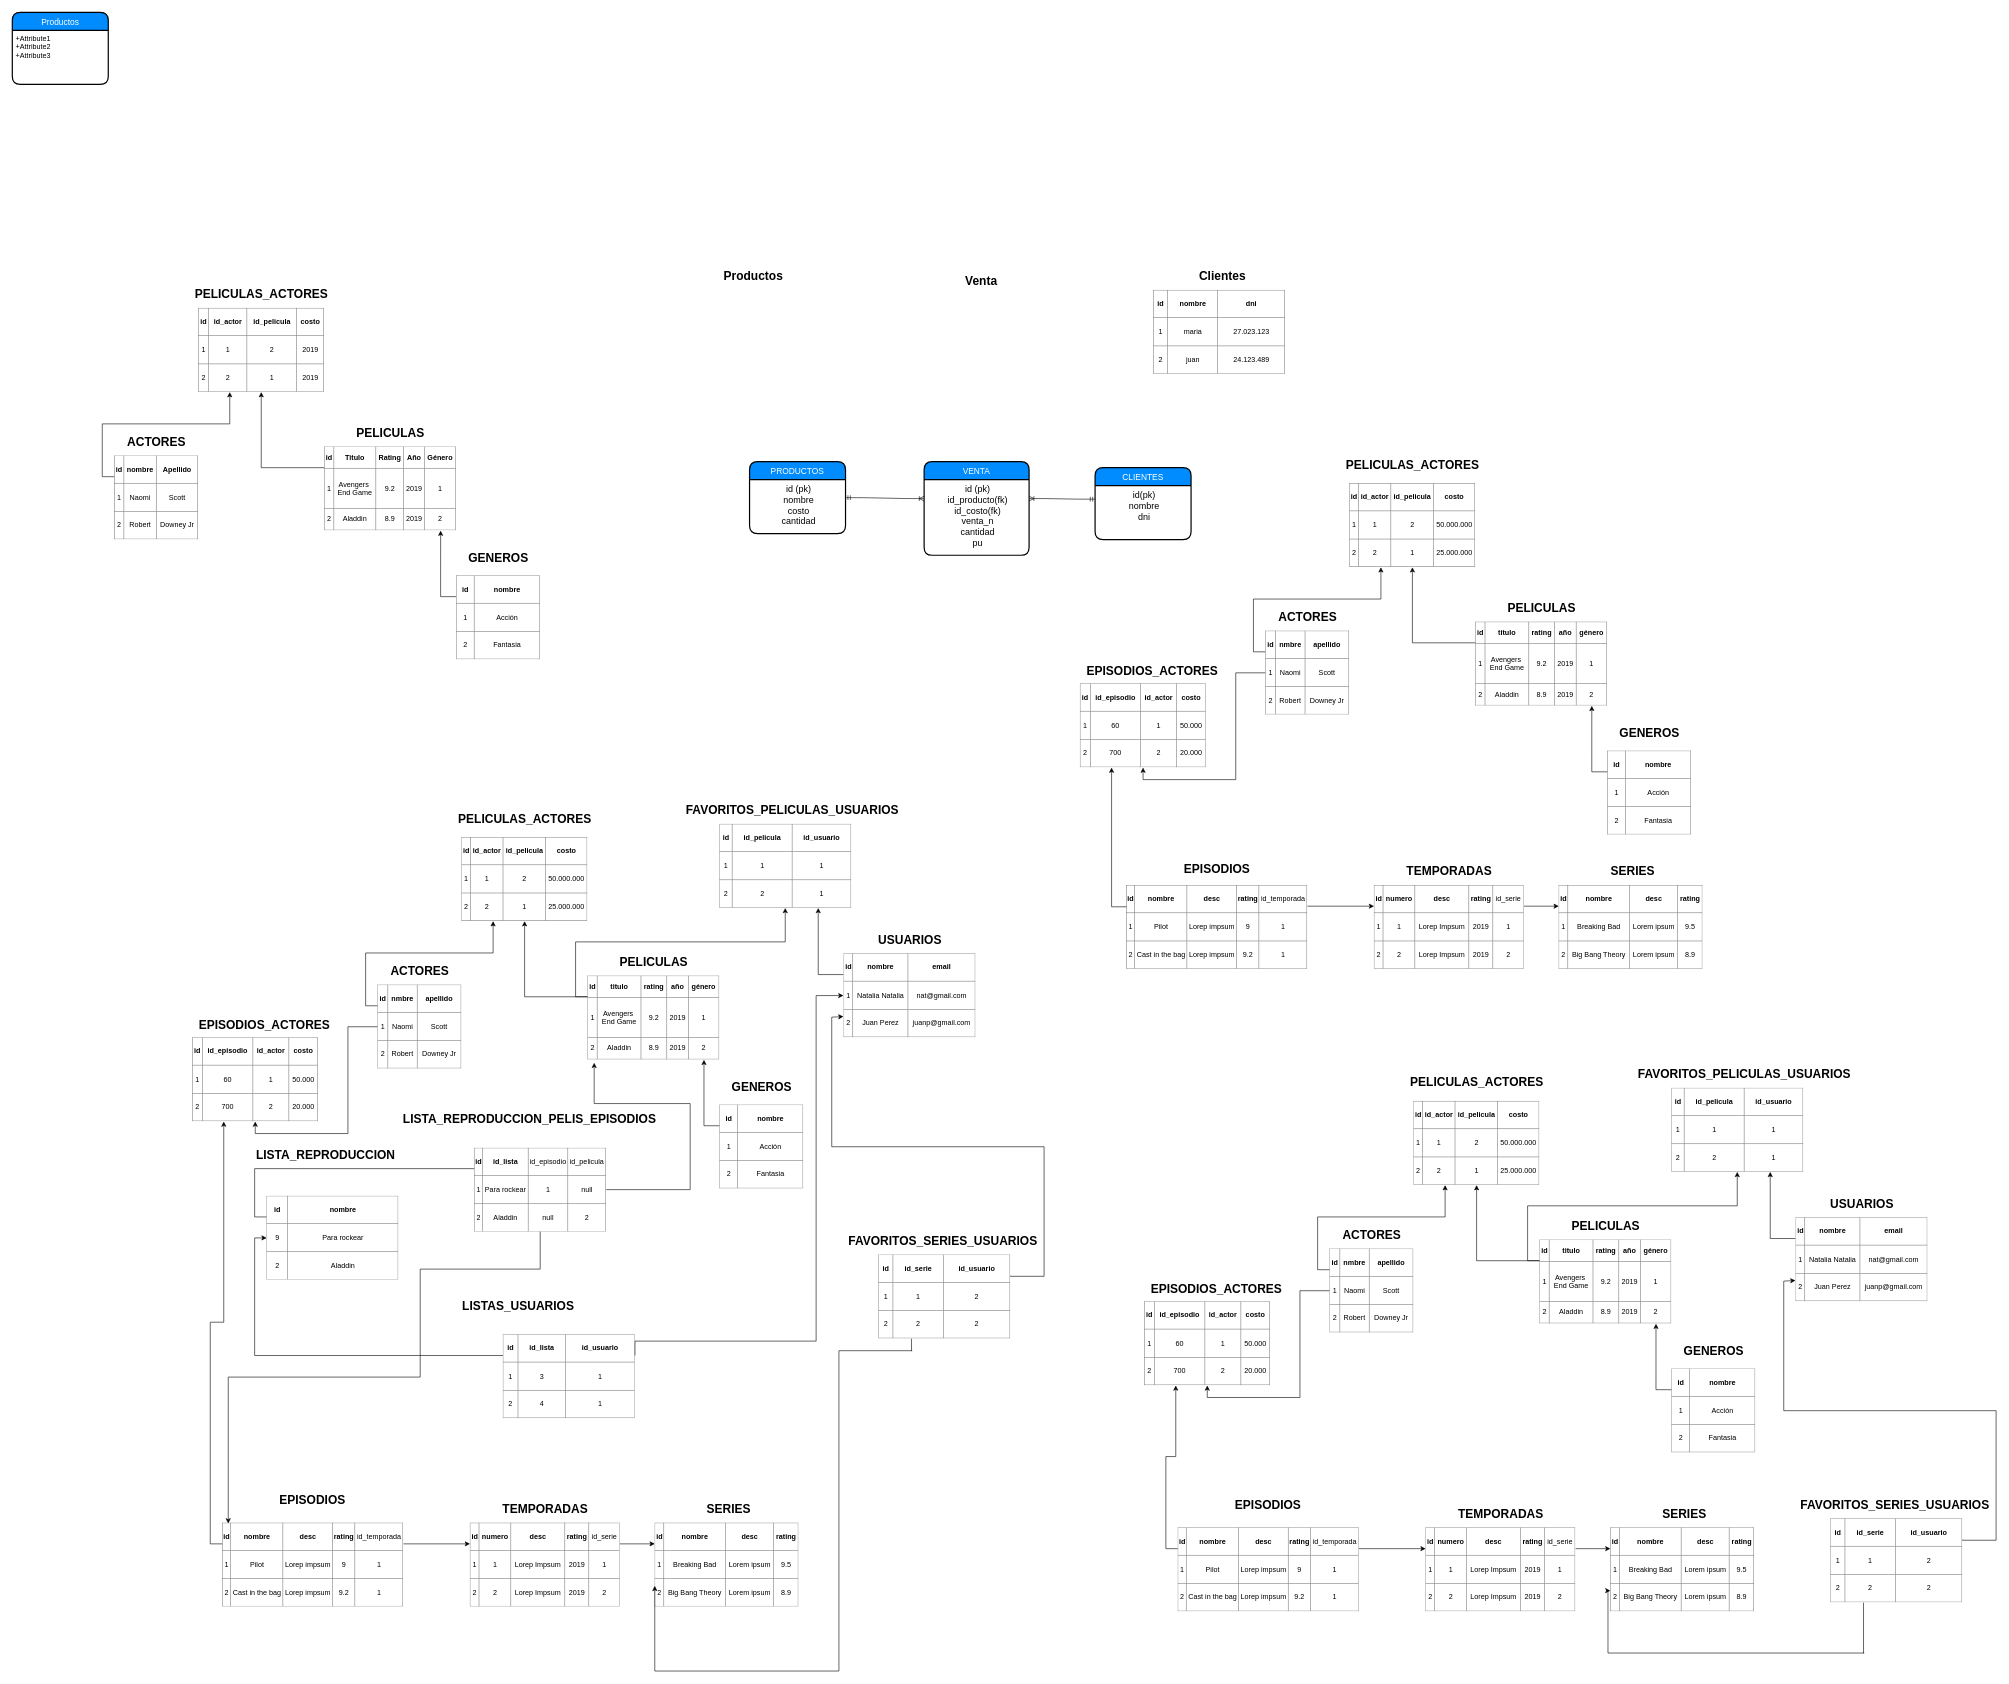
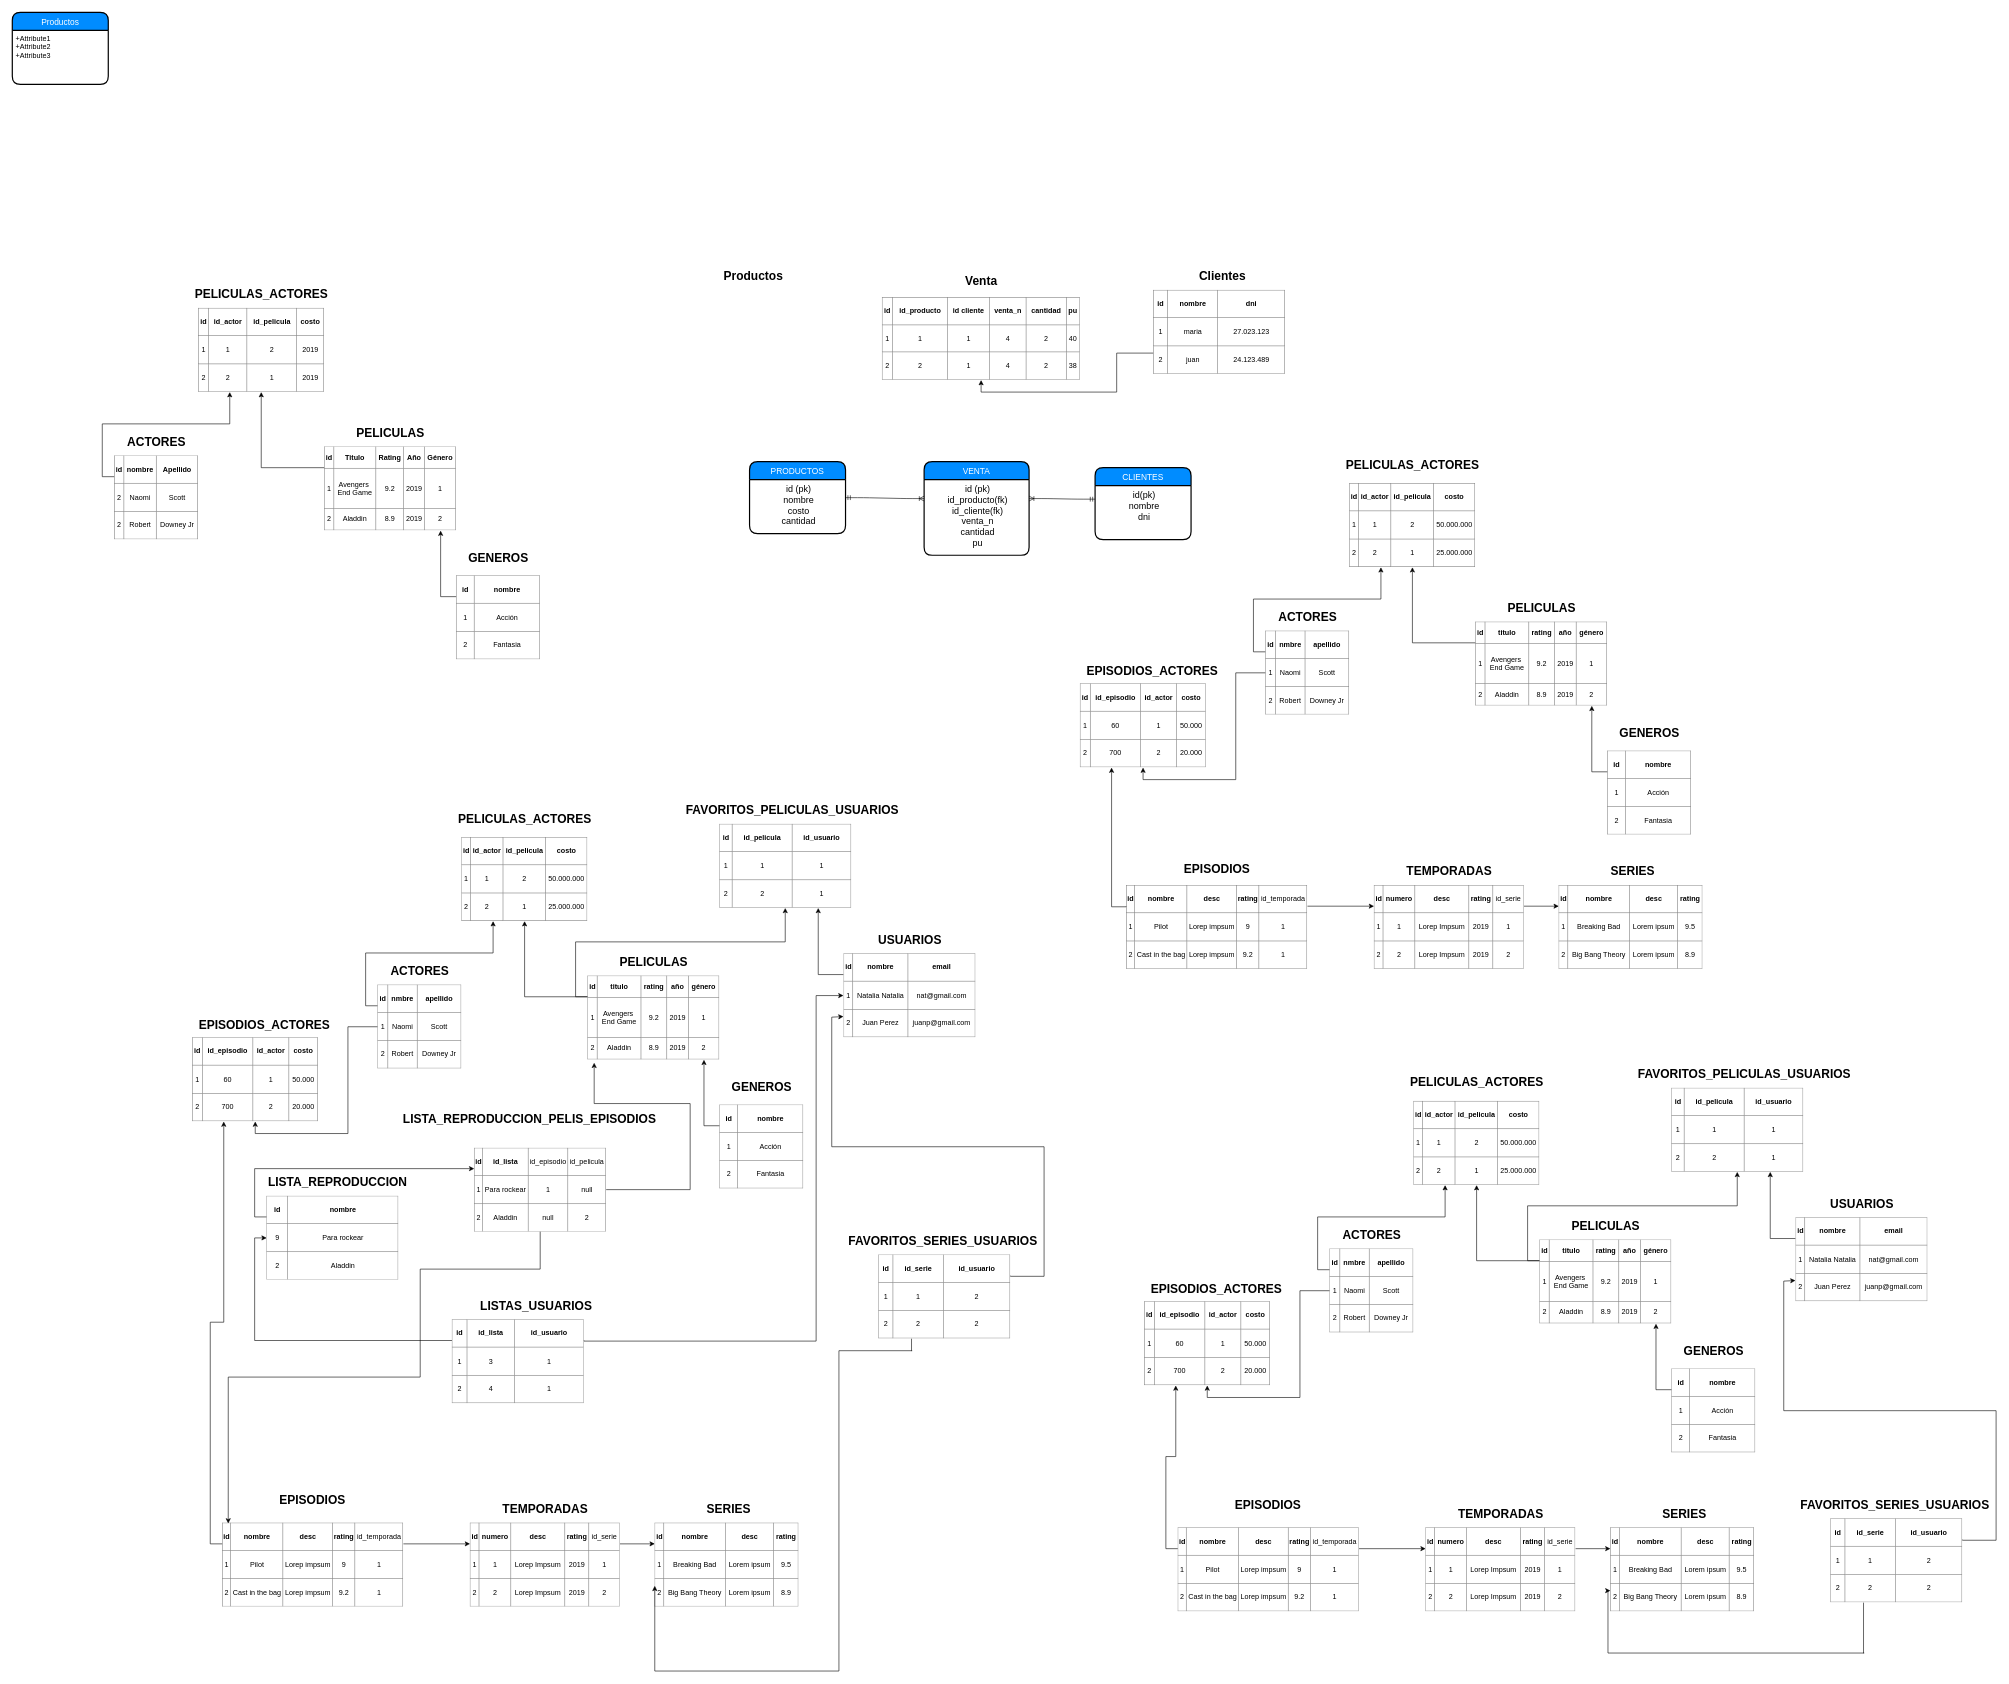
none -> (981, 339)
none -> (1117, 392)
(146, 469) -> (146, 469)
(978, 489) -> (978, 489)
(326, 1155) -> (338, 1182)
(470, 1169) -> (468, 1169)
(518, 1306) -> (536, 1306)
(569, 1377) -> (518, 1362)
